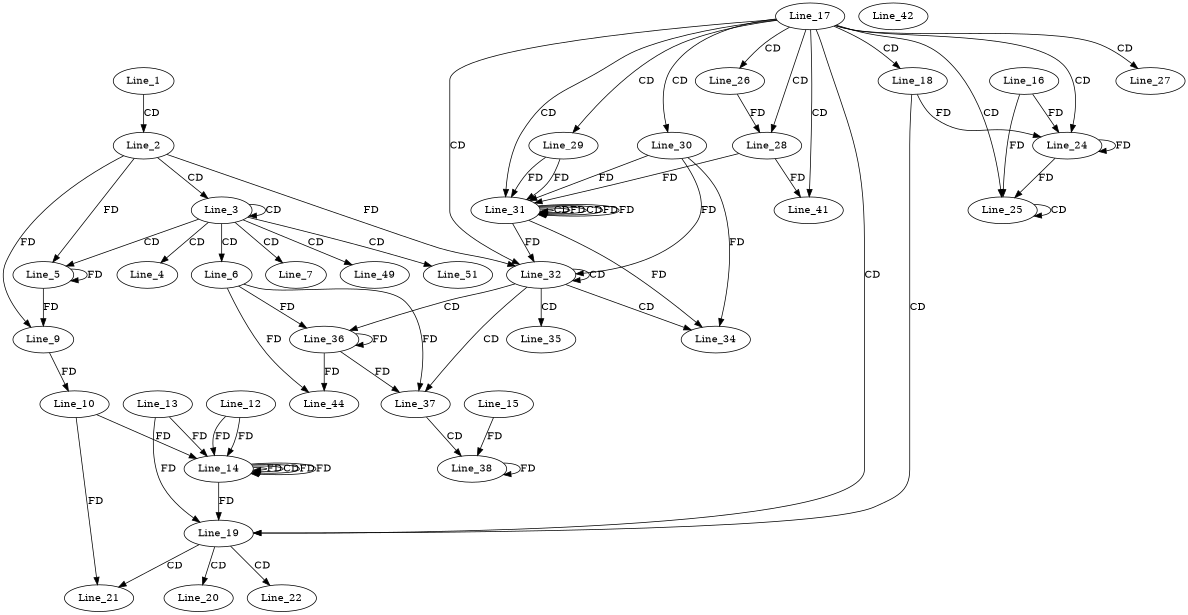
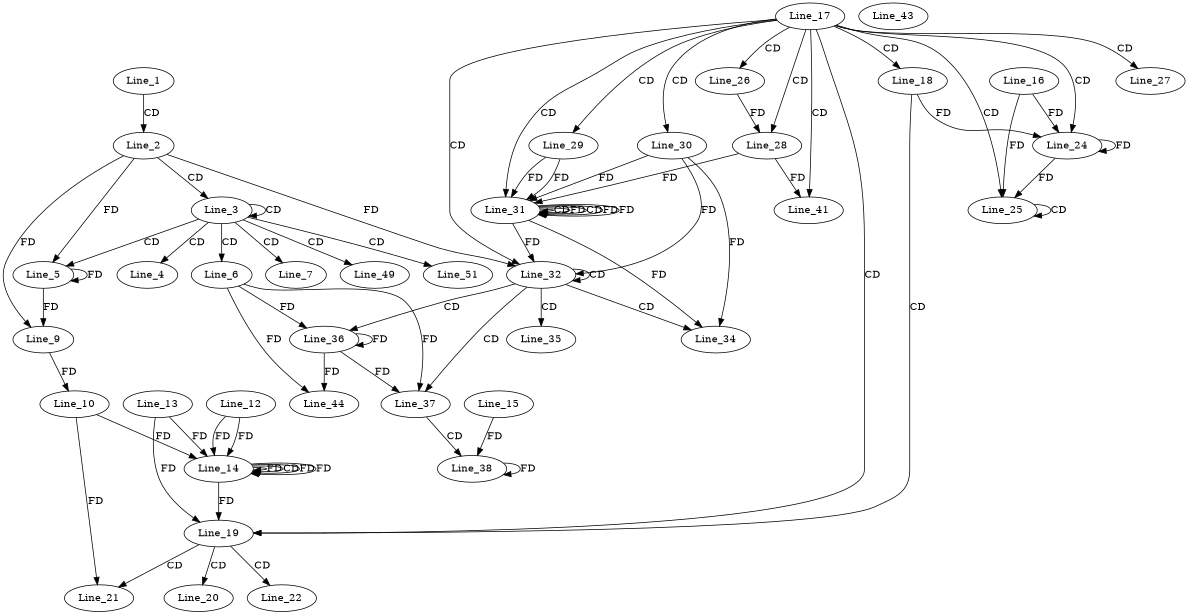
(893, 16) -> (893, 16)
